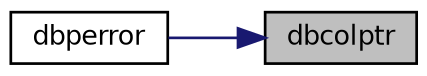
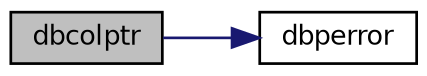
(203, 38) -> (197, 38)
